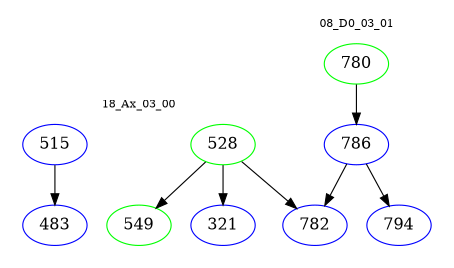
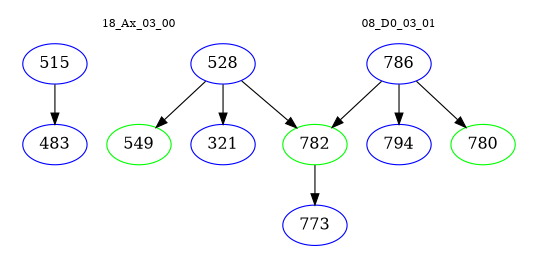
(356, 99) -> (437, 101)
(223, 145) -> (223, 64)
(315, 225) -> (315, 145)
none -> (315, 225)
